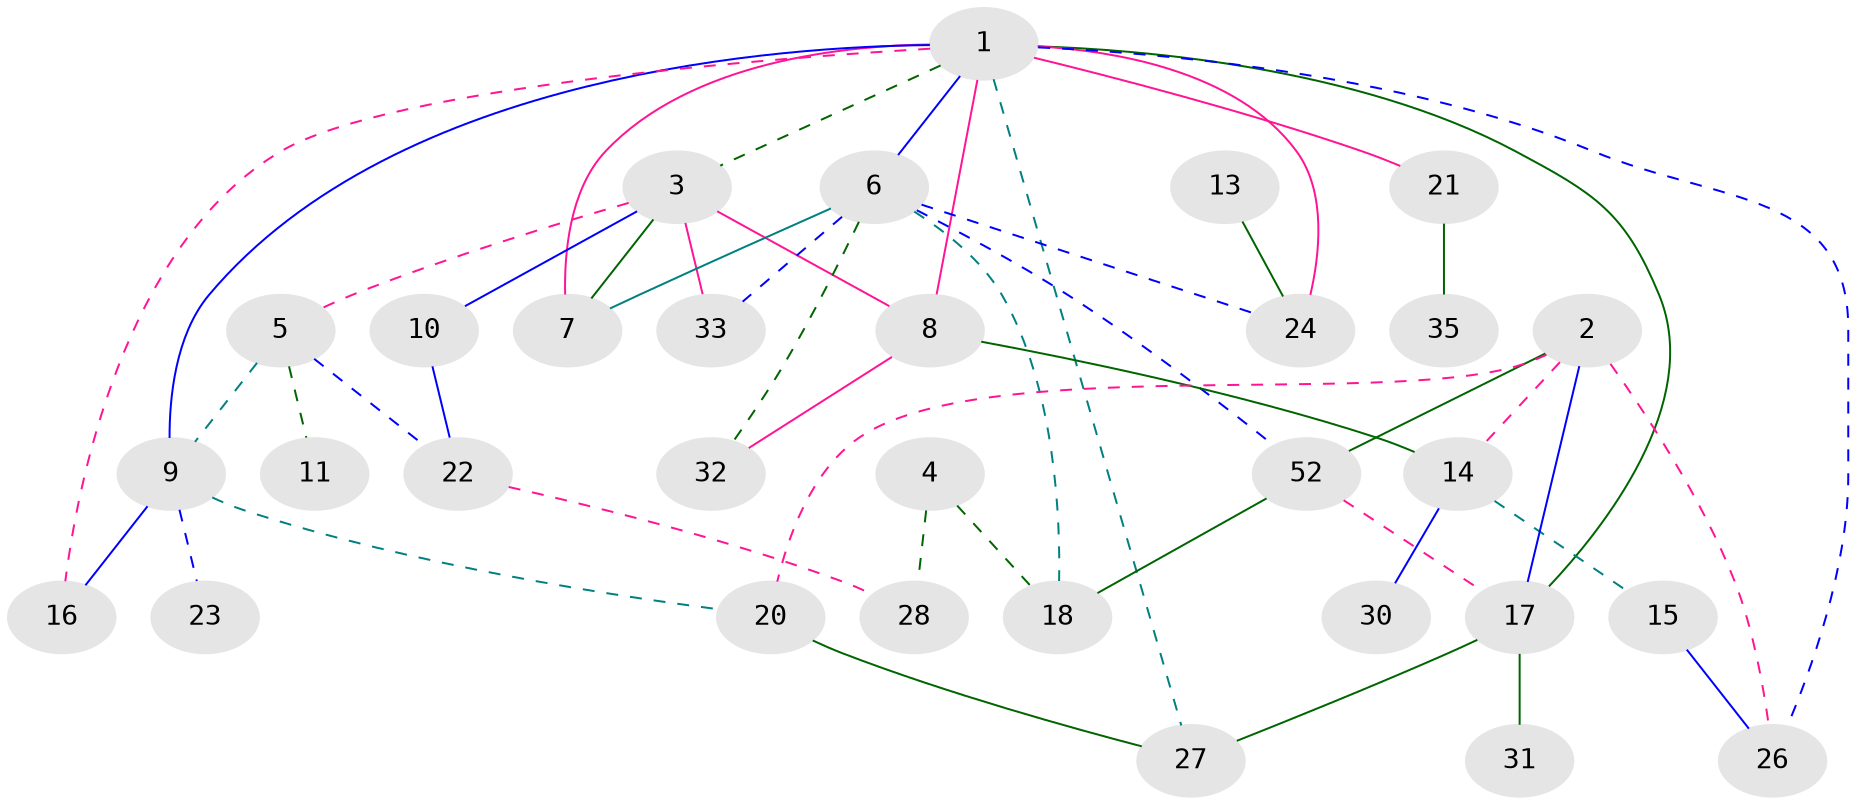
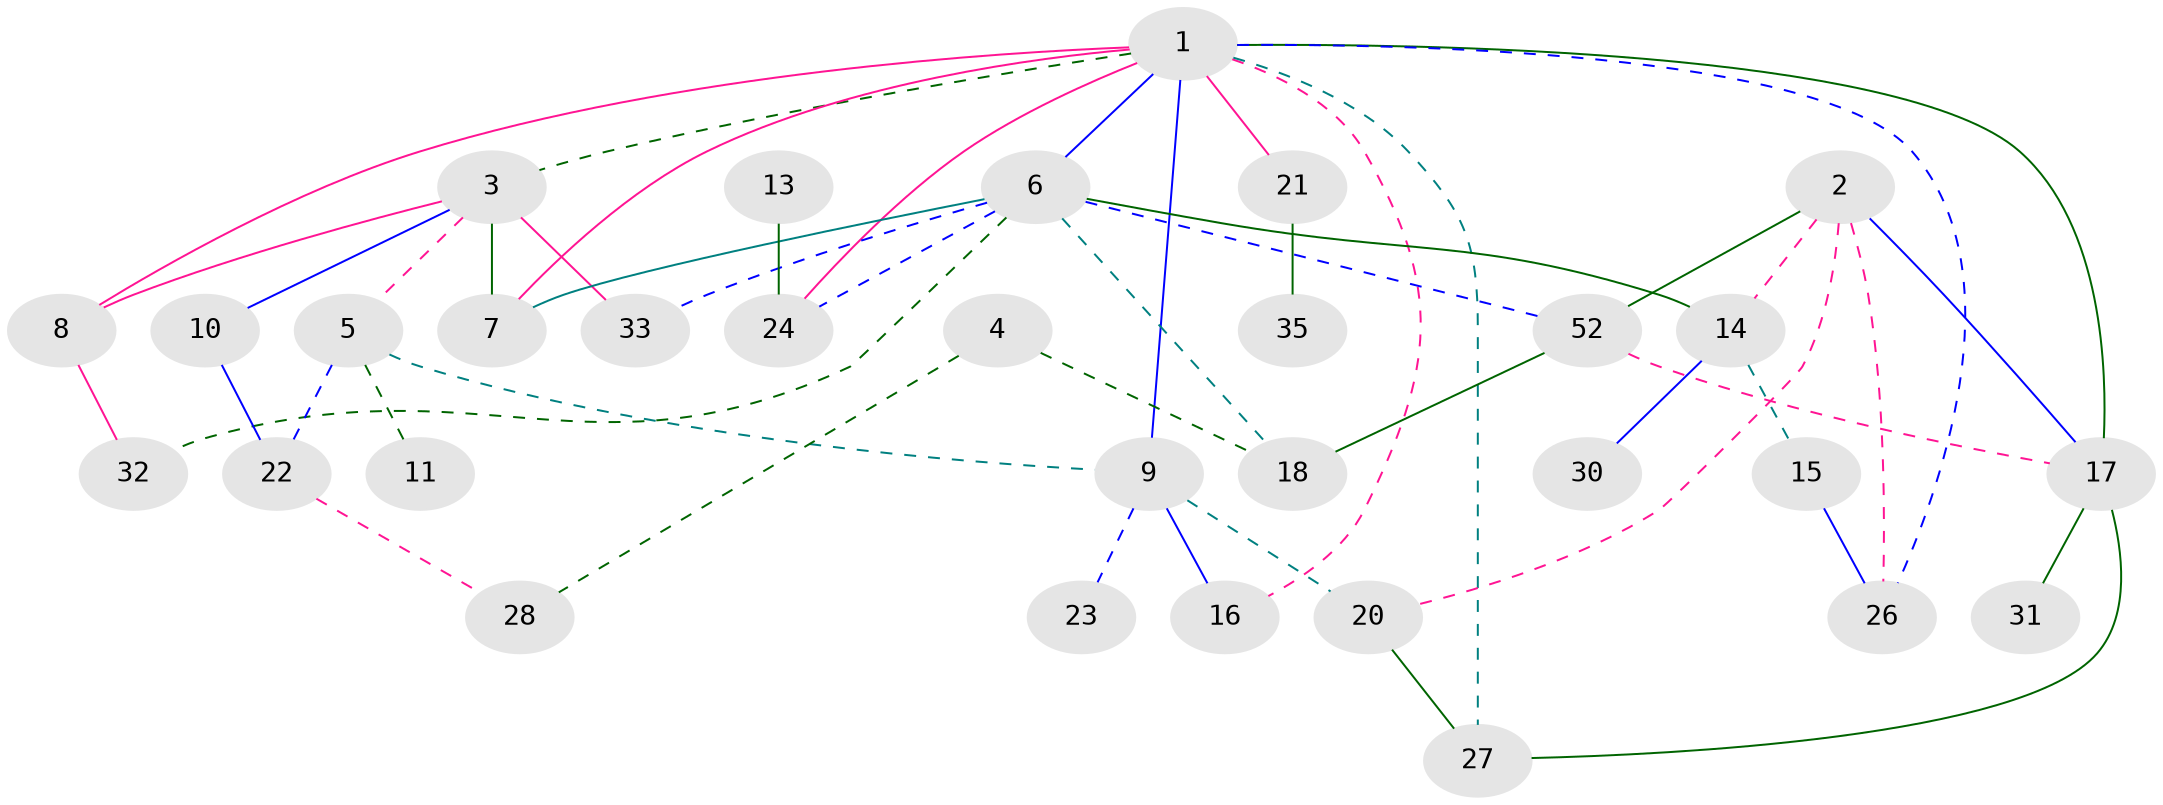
(1244, 399) -> (1390, 245)
